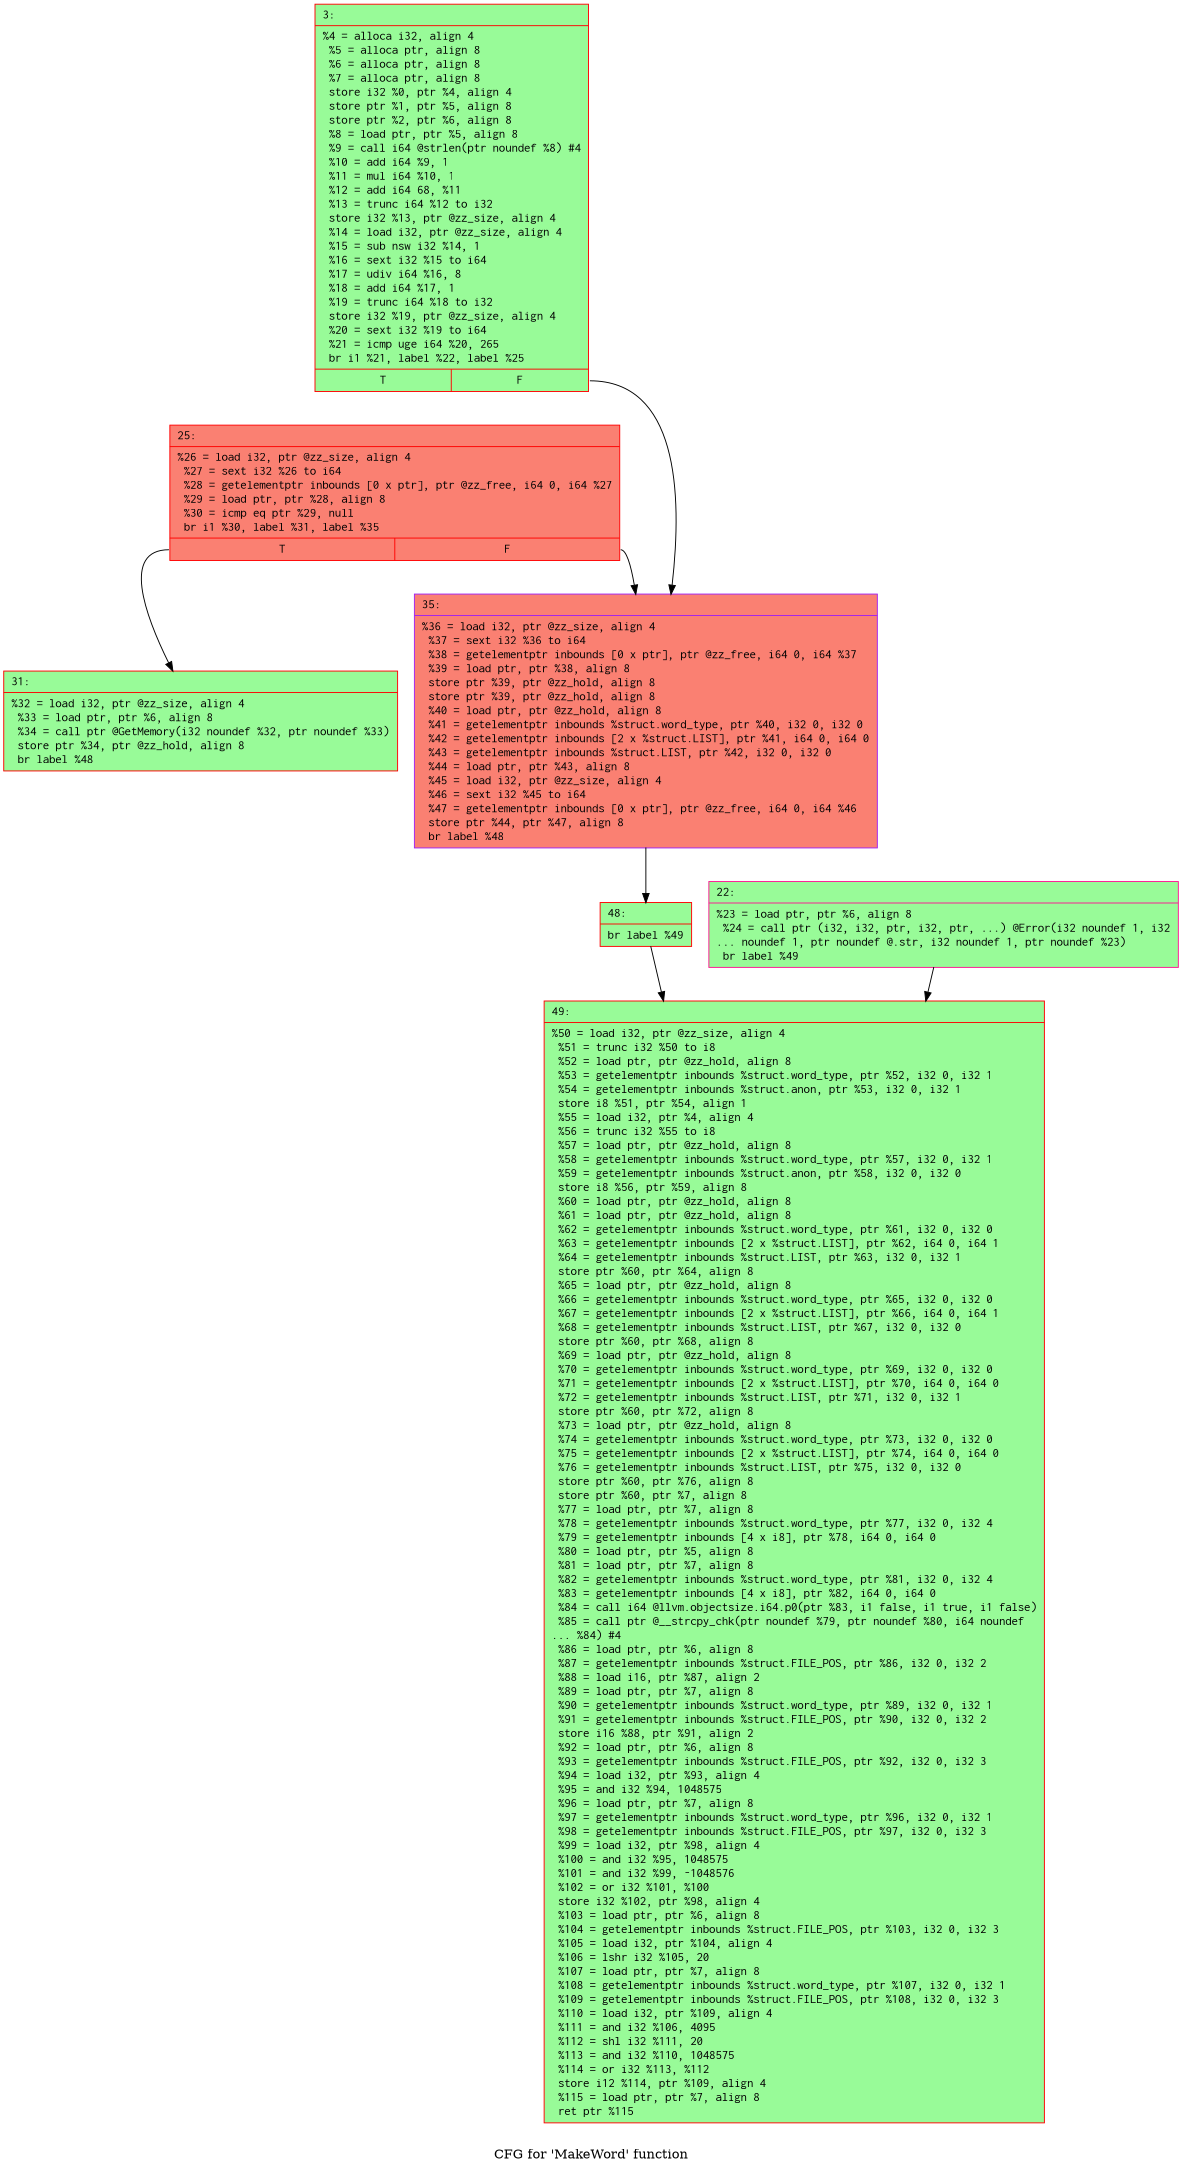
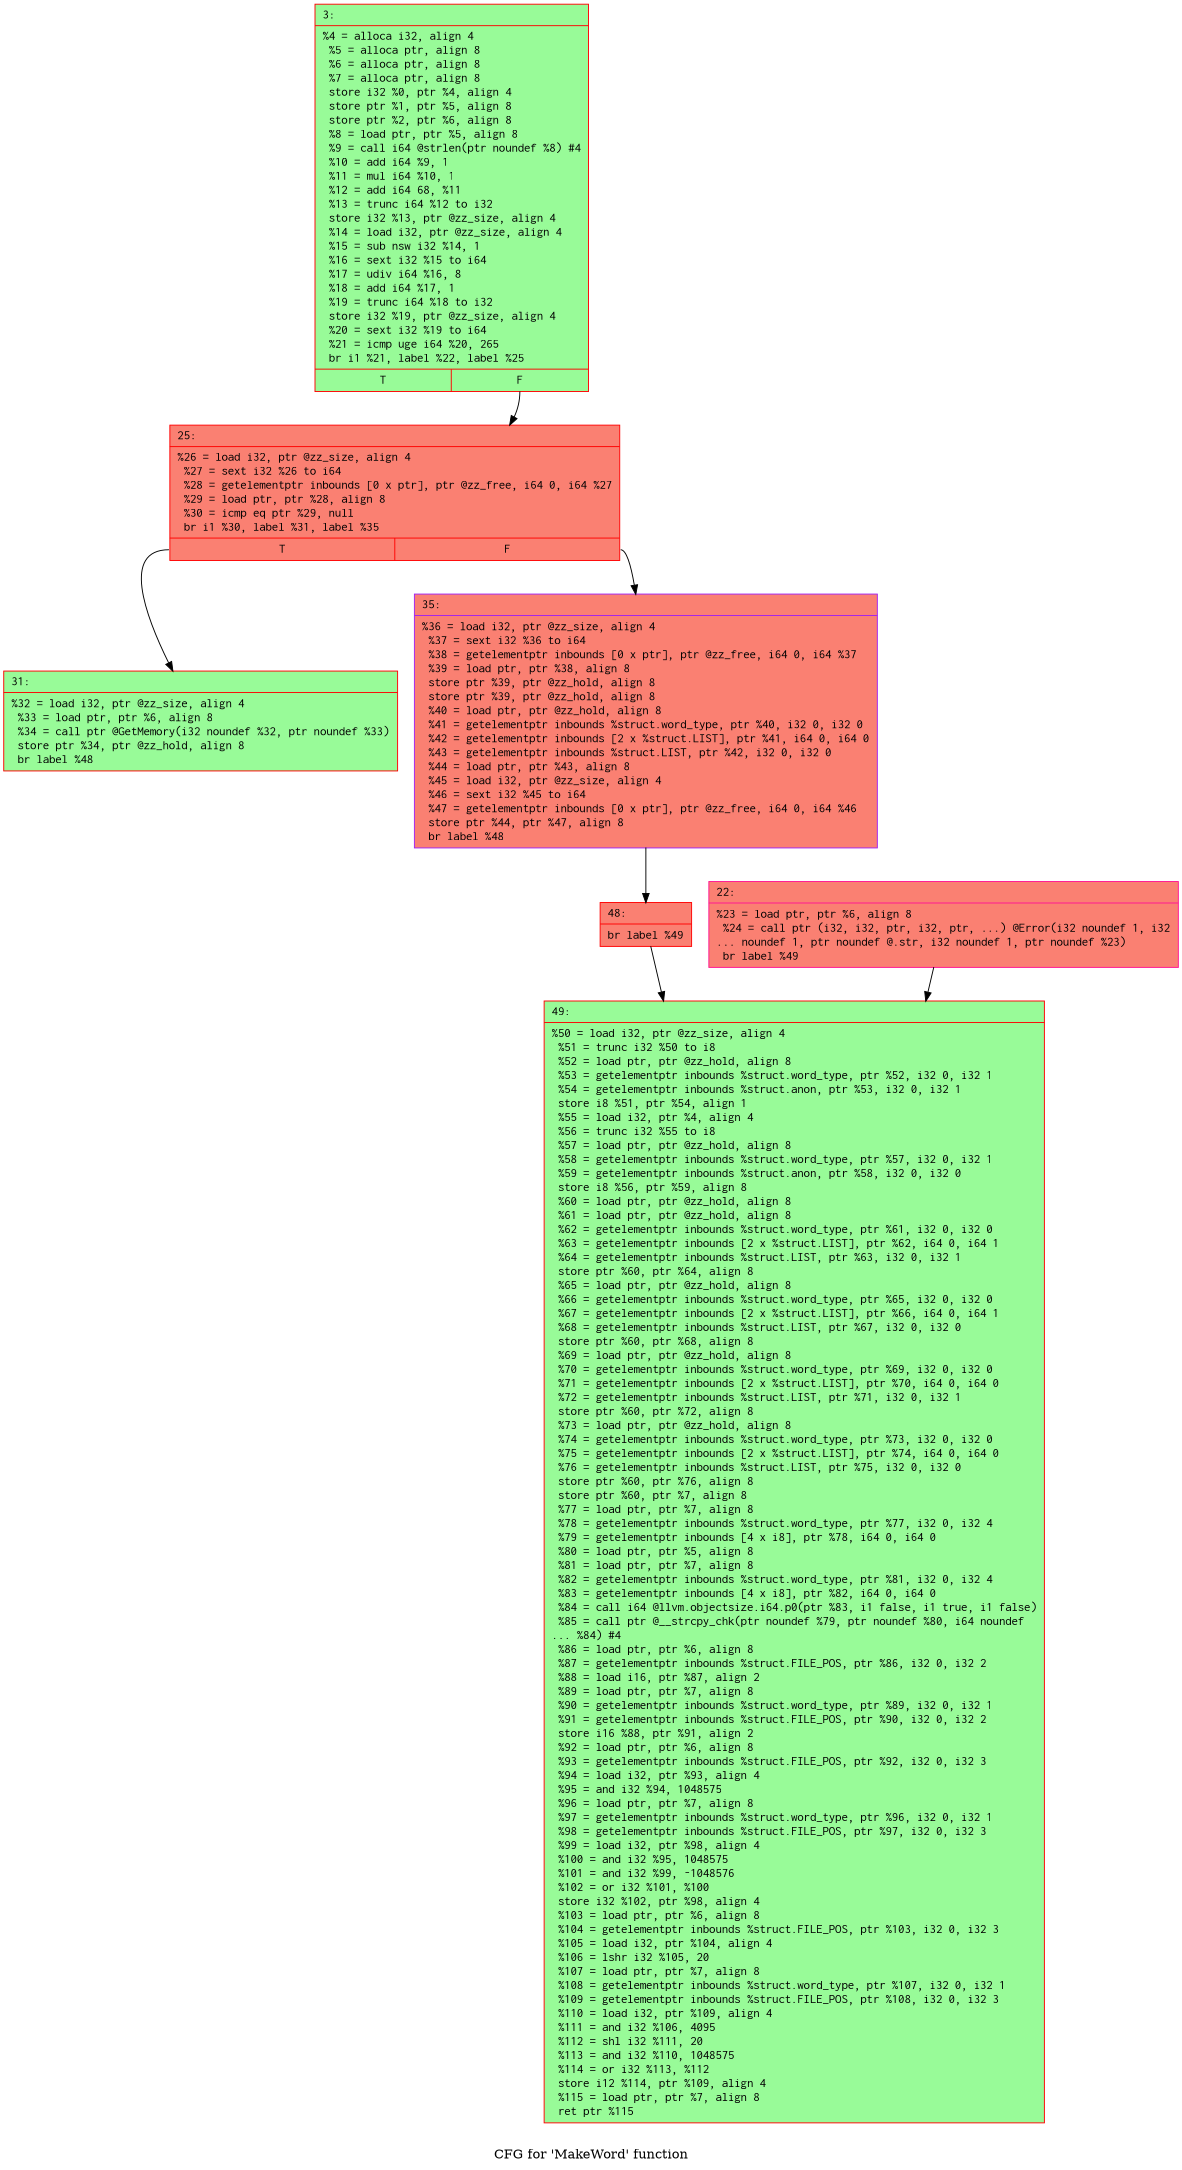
(670, 461) -> (518, 405)
(646, 924) -> (646, 924)
(944, 924) -> (944, 924)
